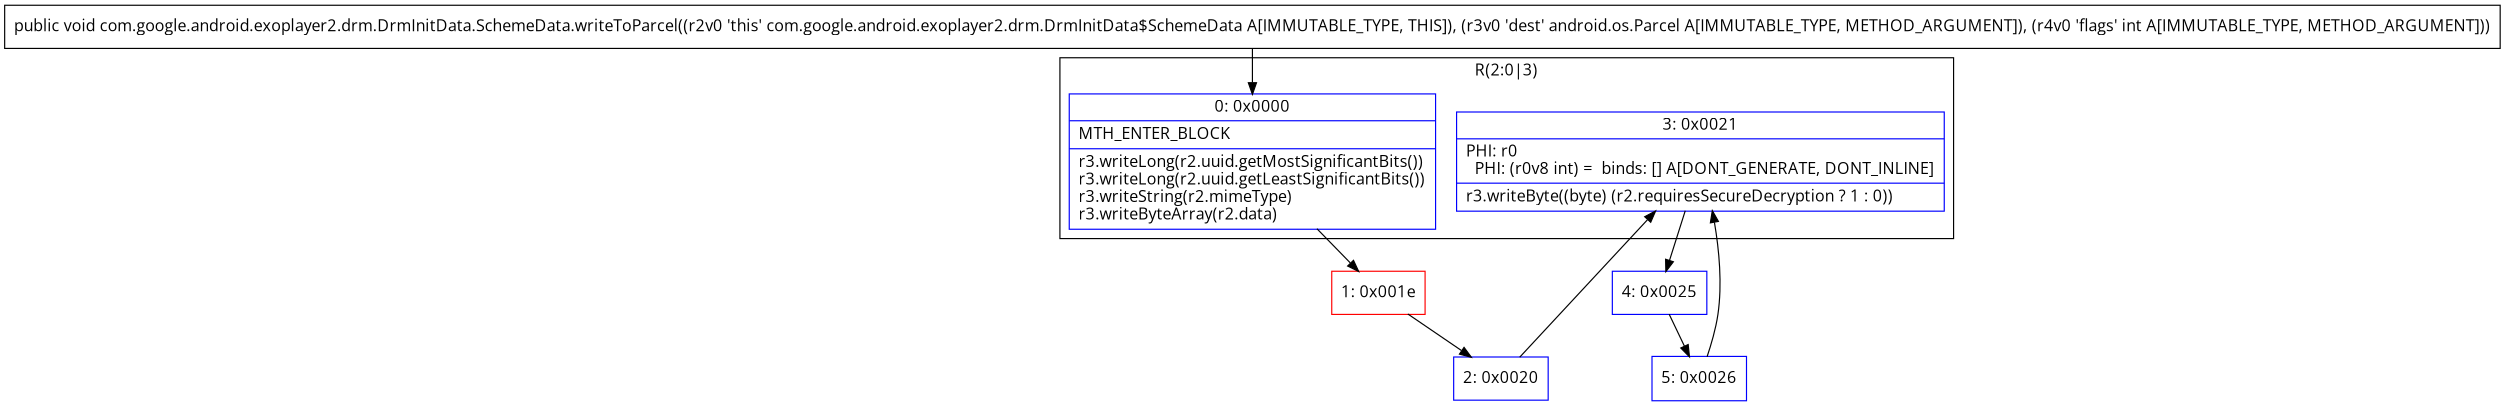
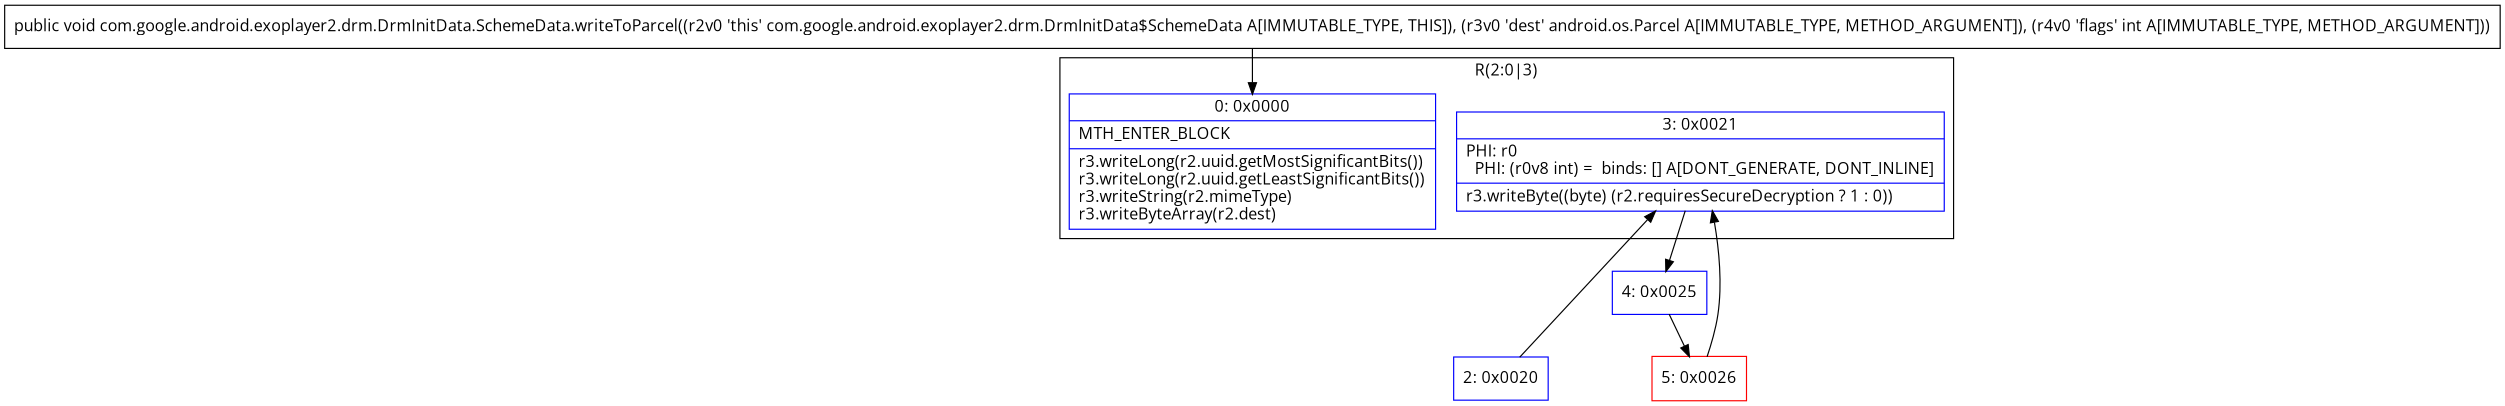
(1178, 215) -> (1178, 215)
(1378, 293) -> none
(1699, 379) -> (1699, 379)
